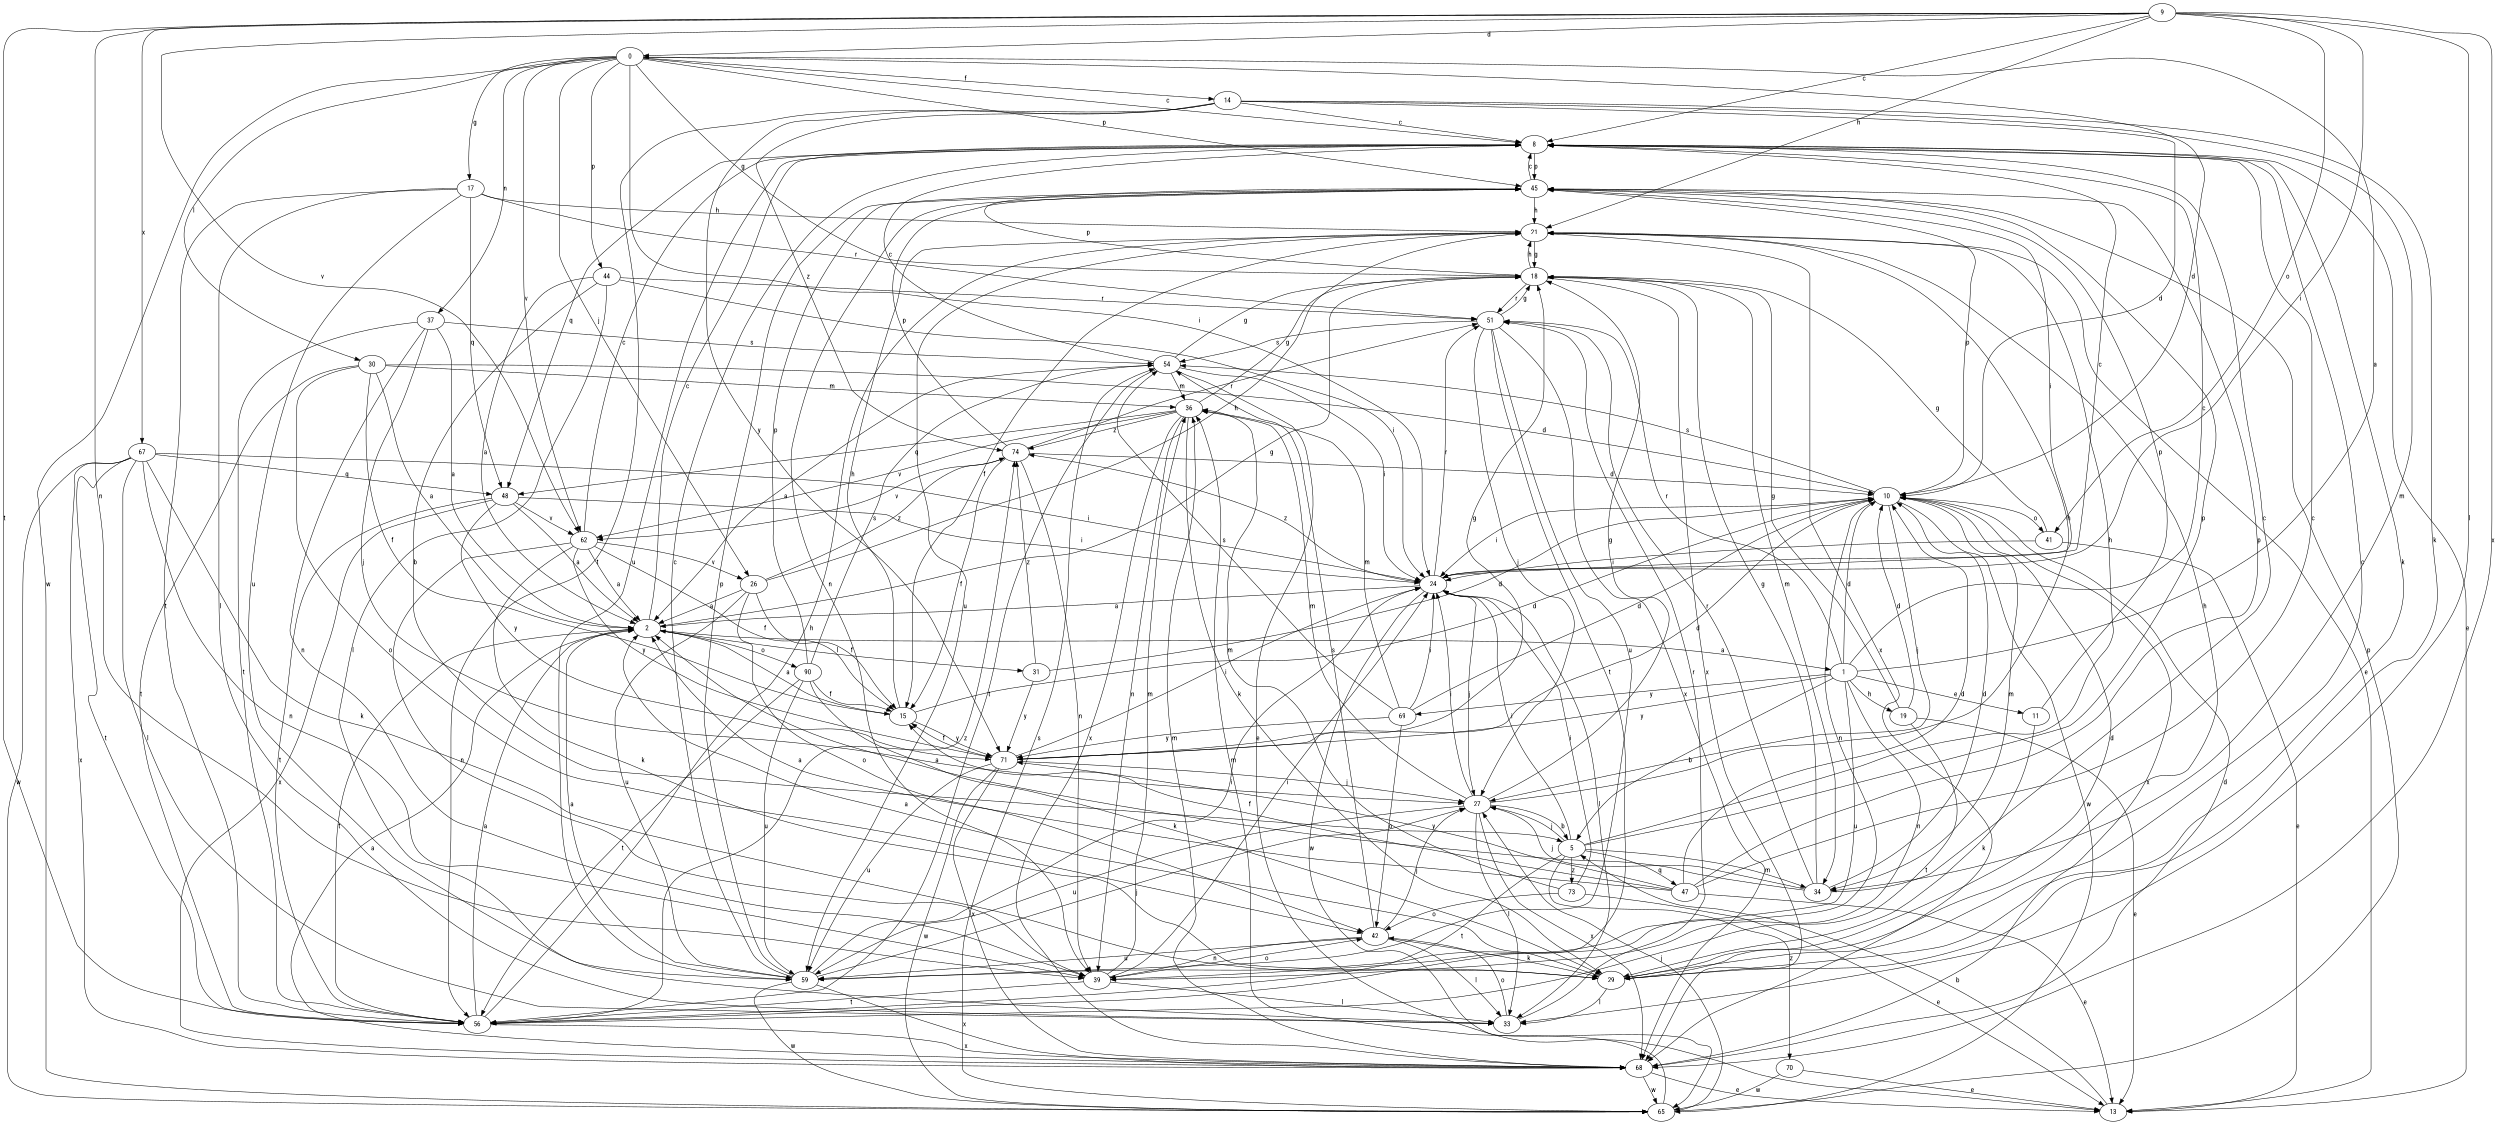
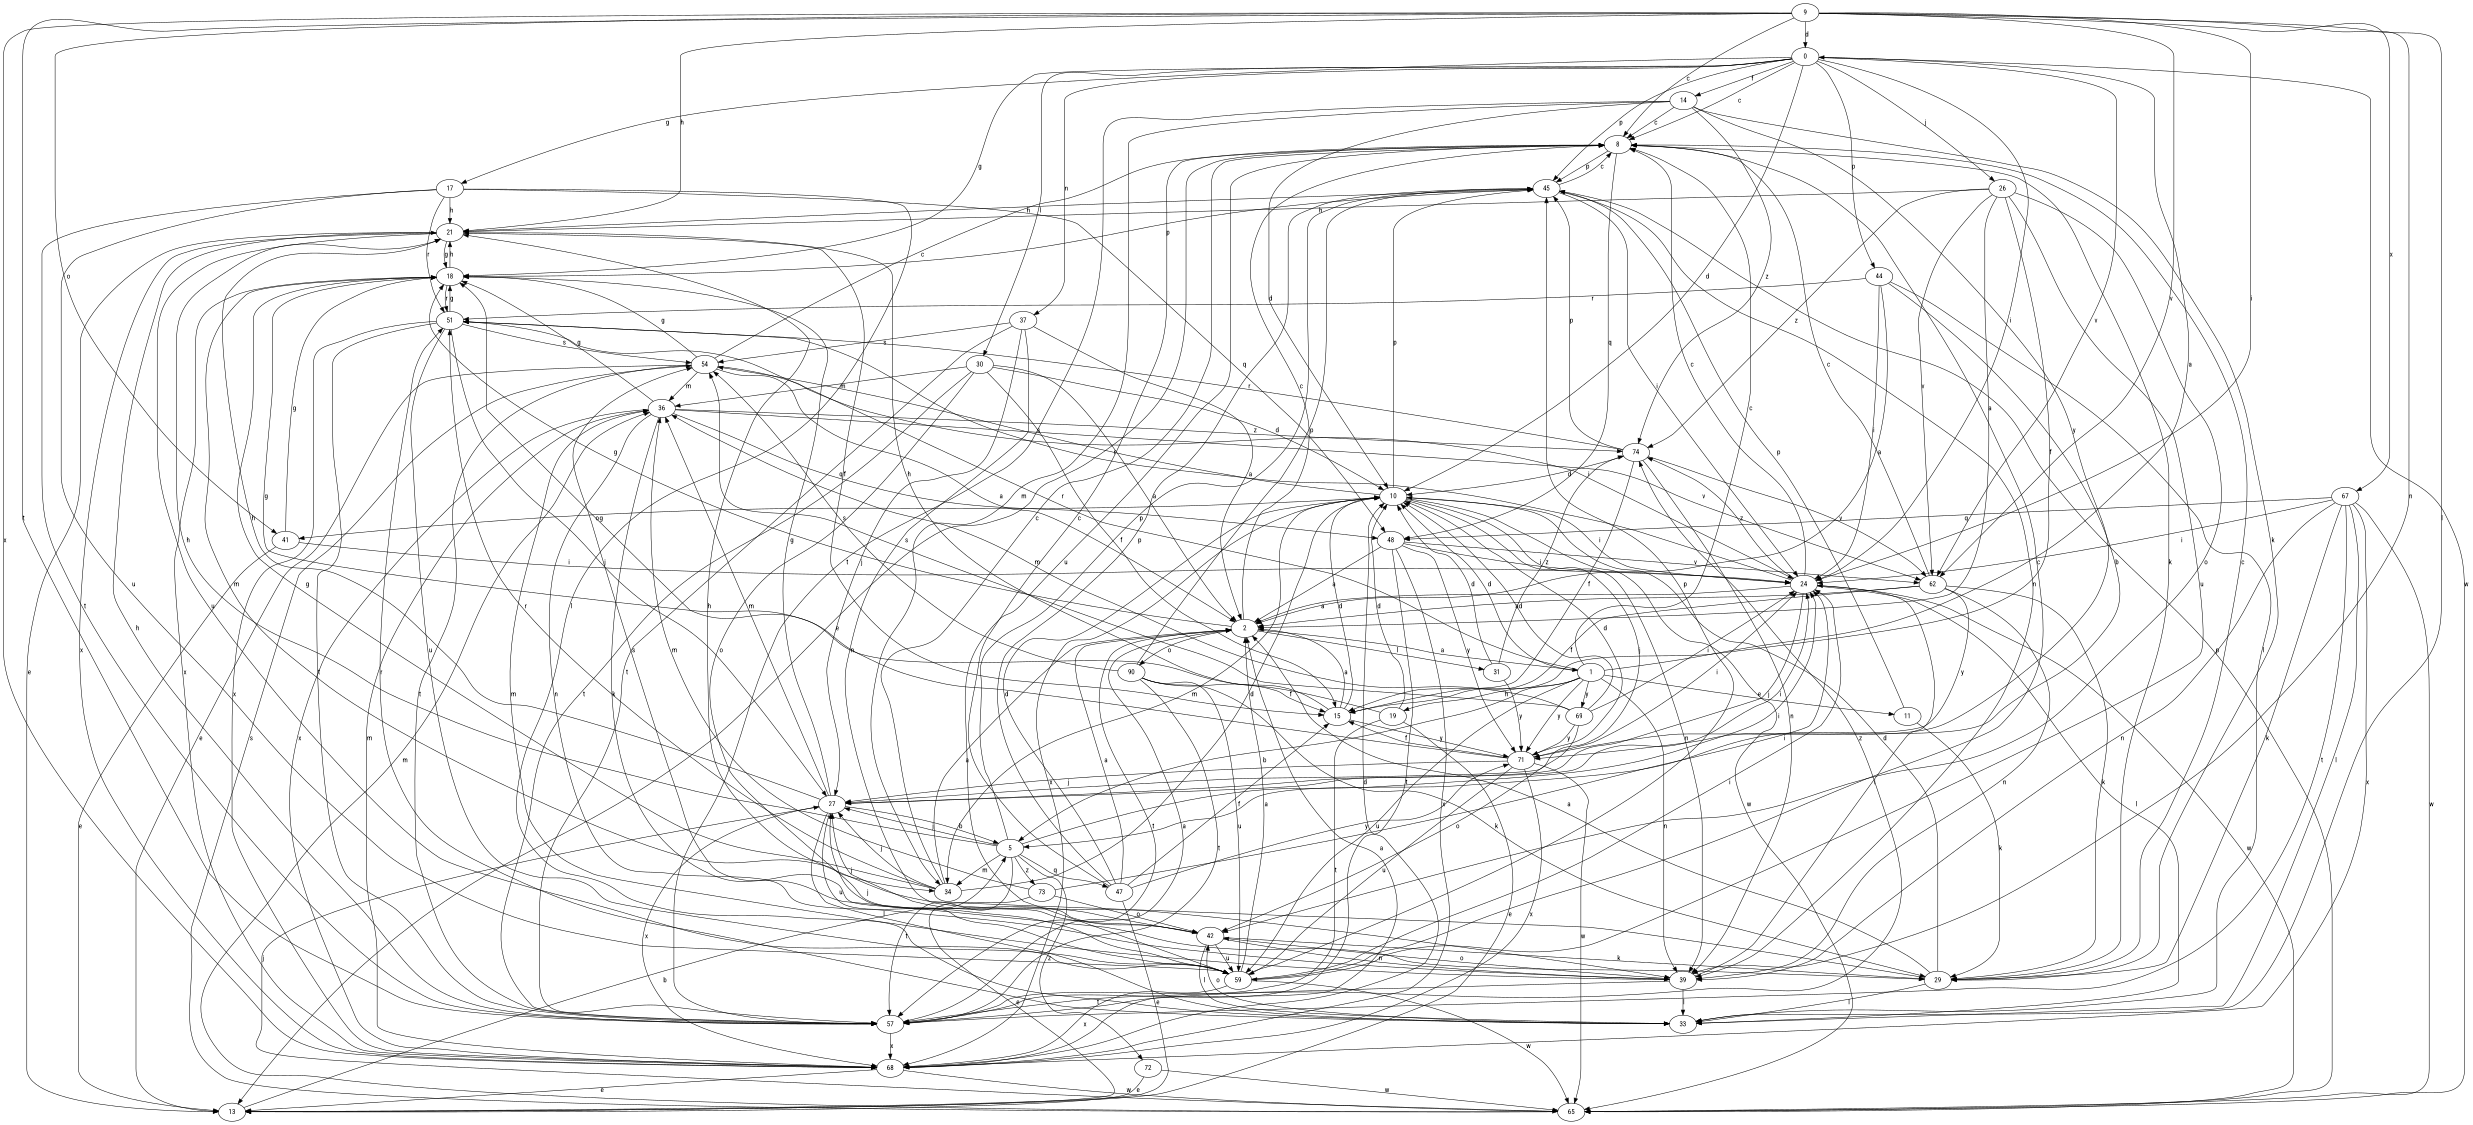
(669, 554) -> (1921, 371)
(477, 1024) -> (890, 1024)
(1790, 1068) -> (1148, 1068)
